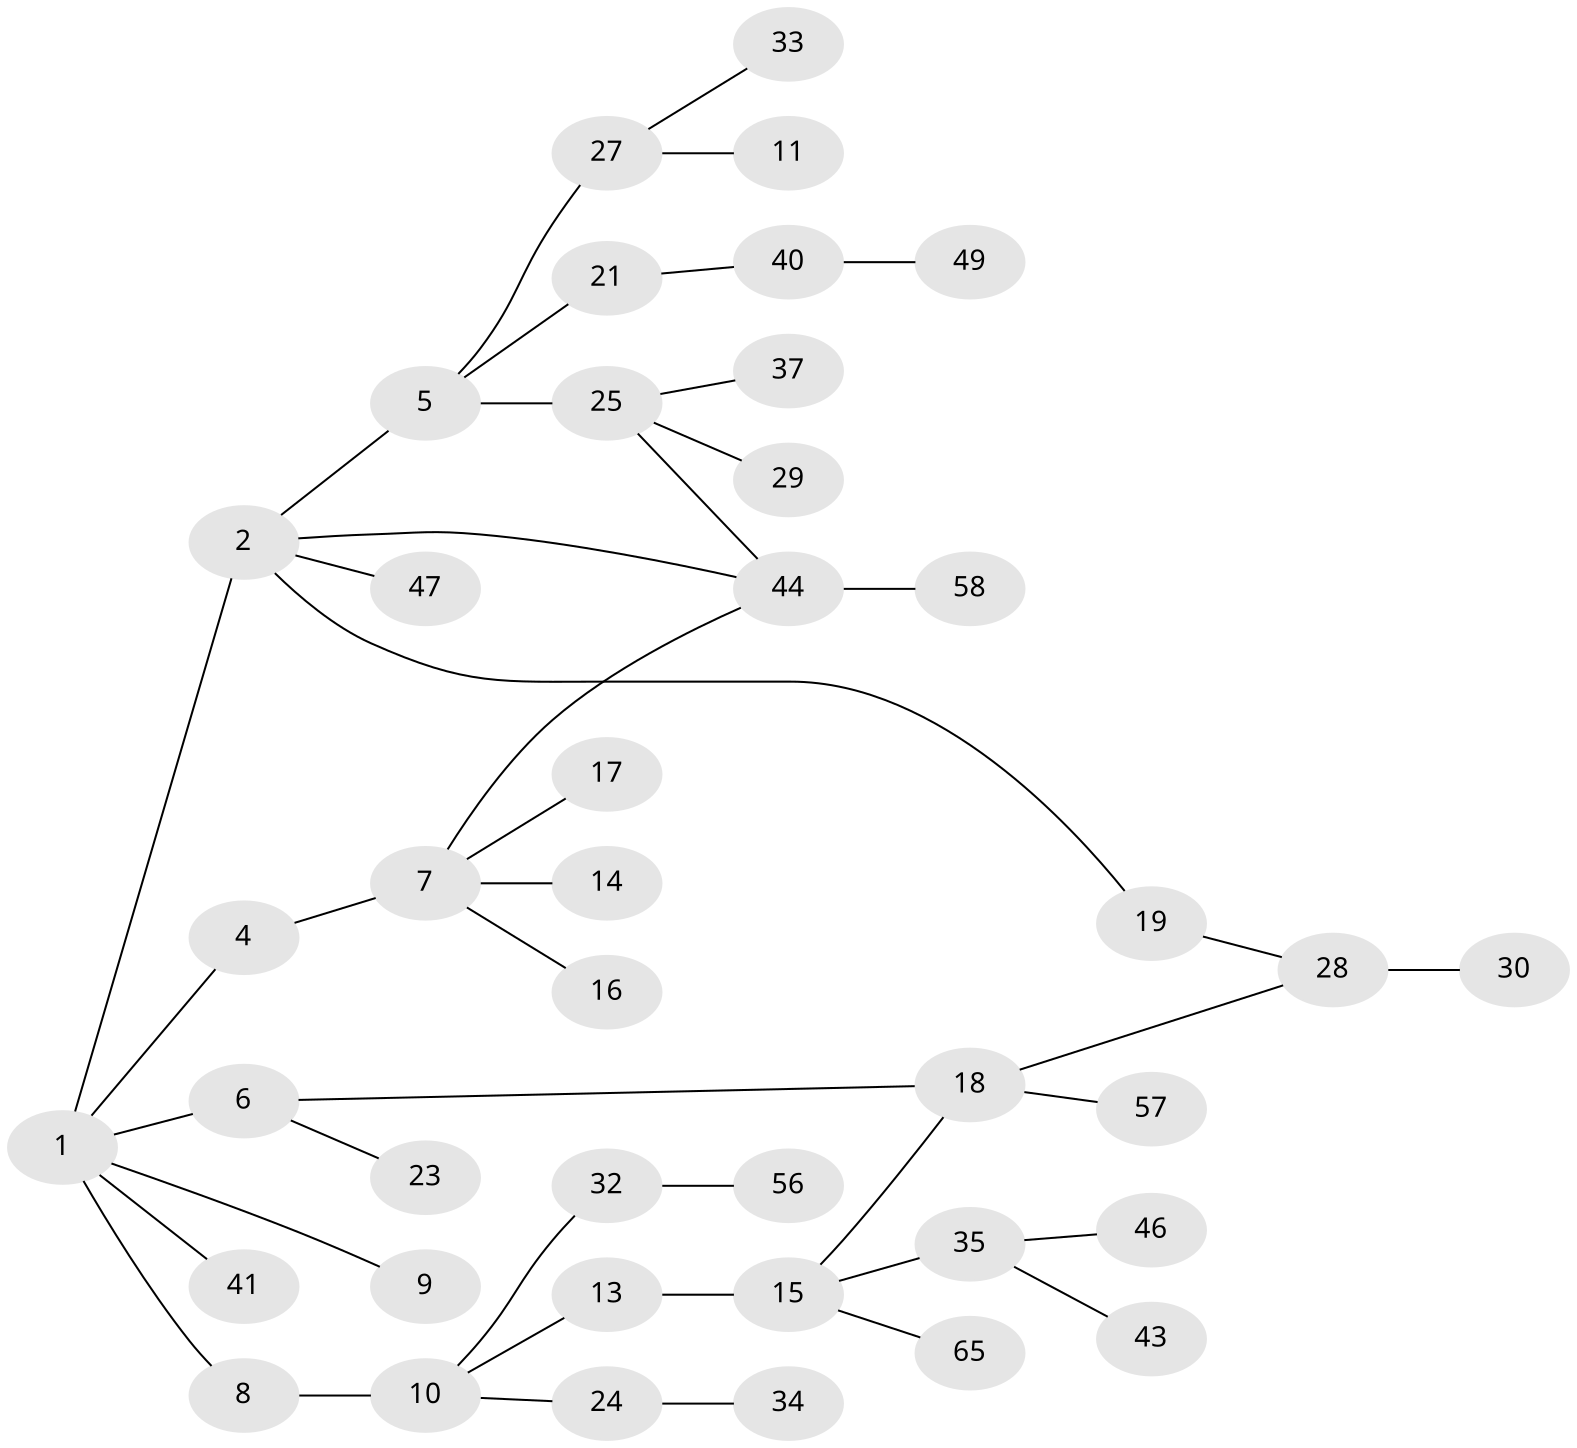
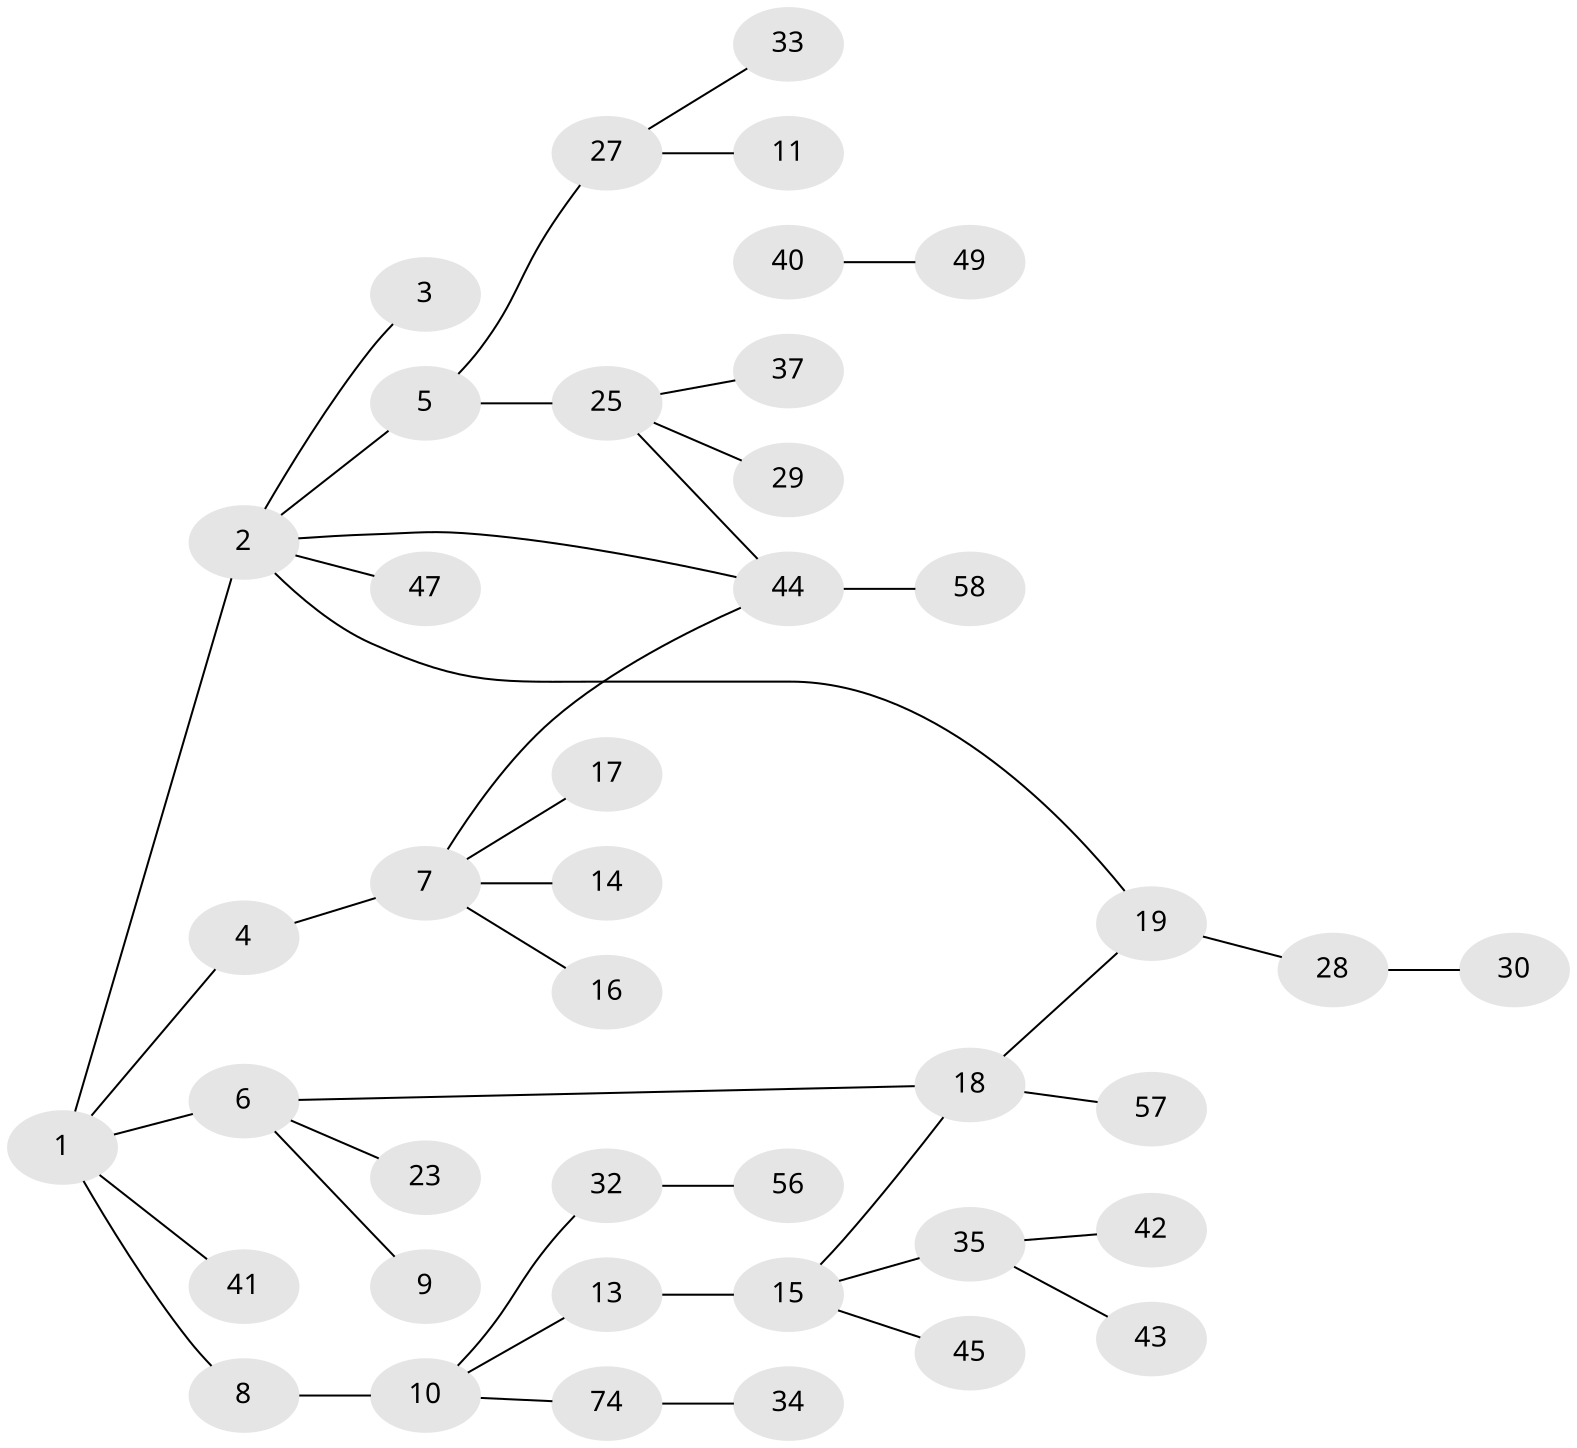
(607, 278) -> none
none -> (426, 294)
(1151, 1028) -> (1061, 1004)
(247, 1212) -> (335, 1194)
(1152, 1230) -> (1152, 1230)
(970, 1353) -> (970, 1353)
(607, 1404) -> (607, 1404)
